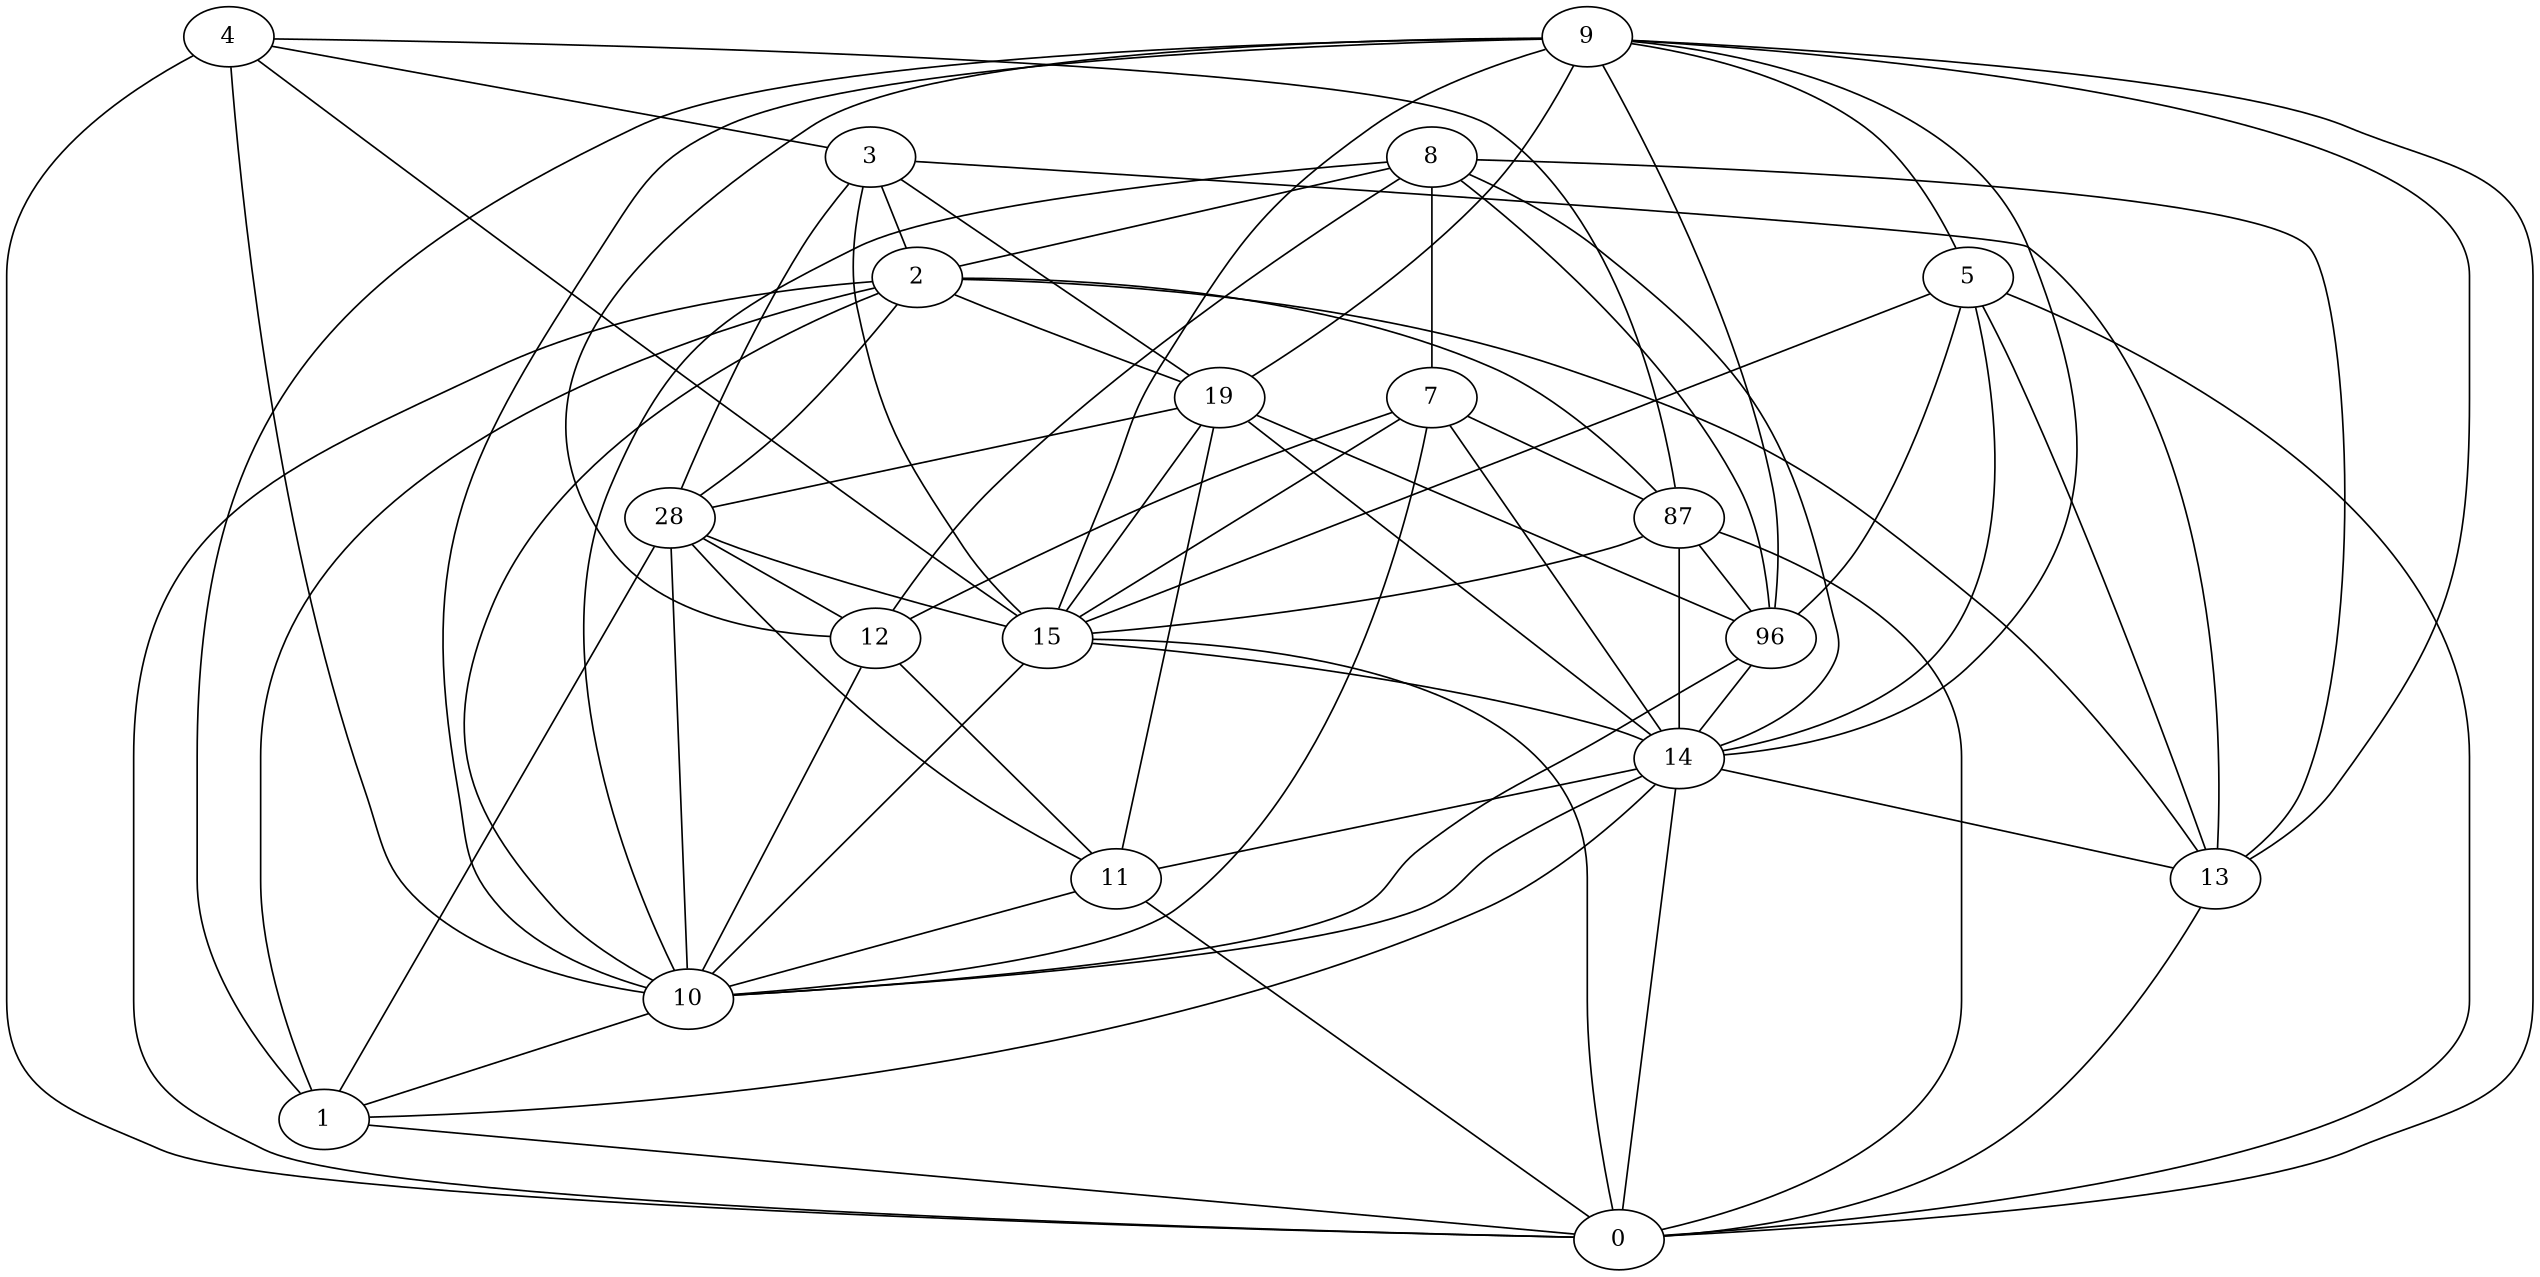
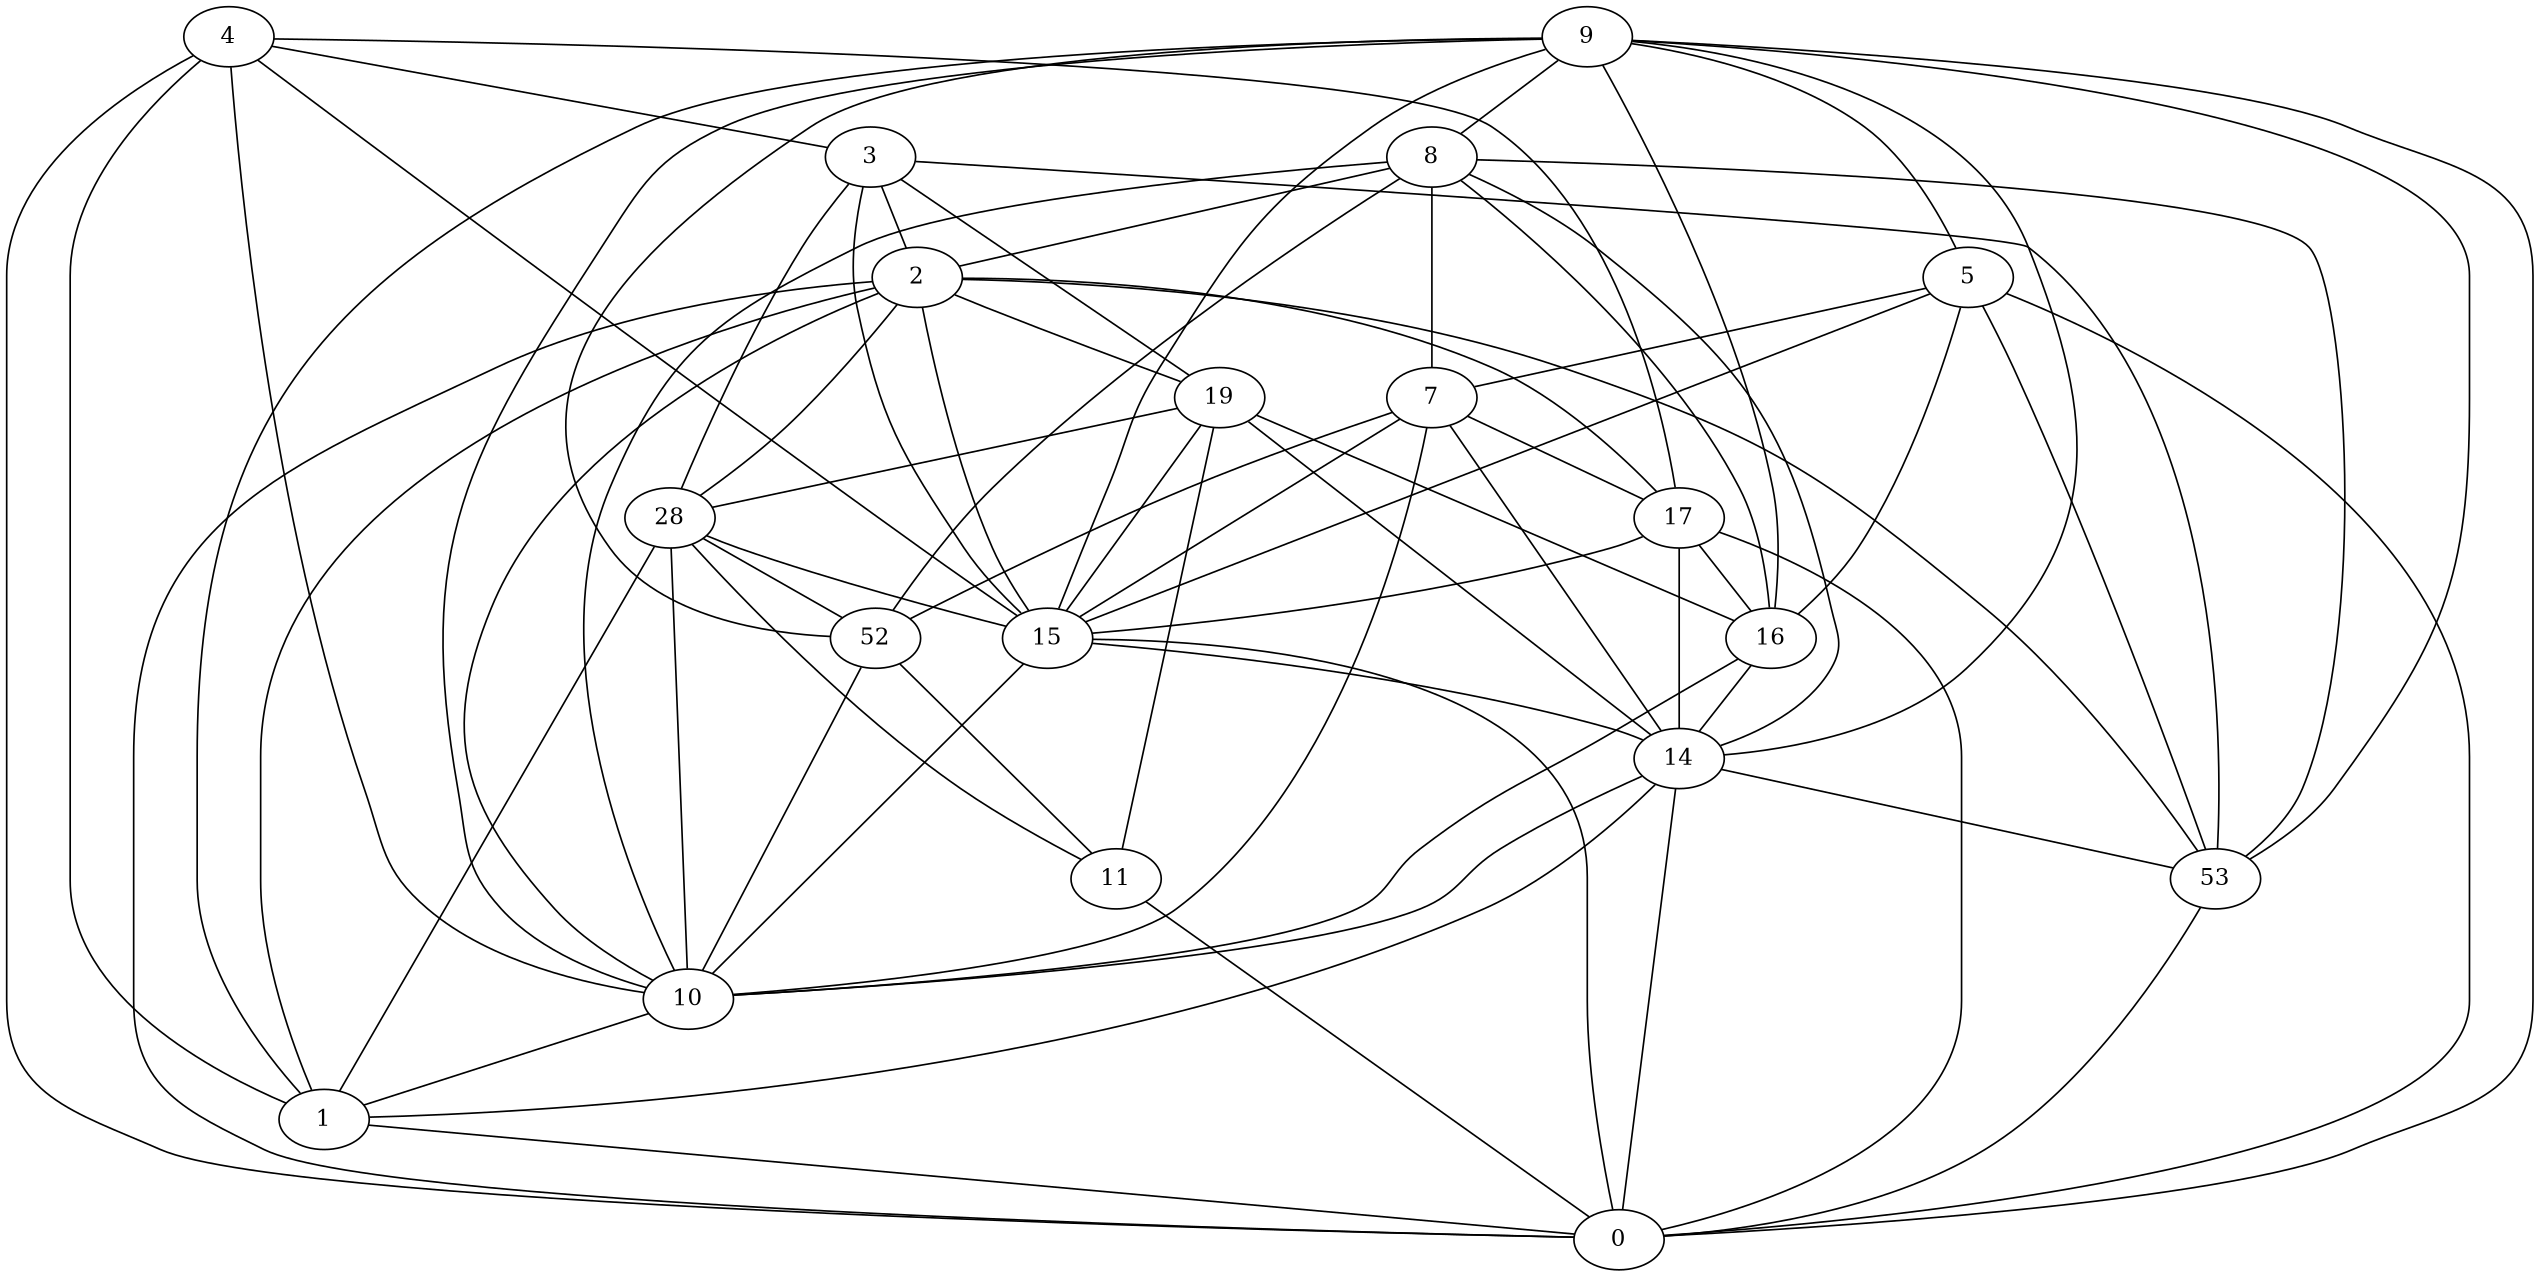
(1443, 235) -> (1510, 97)
none -> (964, 472)
(1679, 518) -> (1679, 518)
none -> (70, 612)
(1962, 615) -> (1712, 335)
(876, 638) -> (876, 638)
(1771, 638) -> (1771, 638)
(1398, 819) -> none
(2216, 879) -> (2216, 879)
(902, 939) -> none
